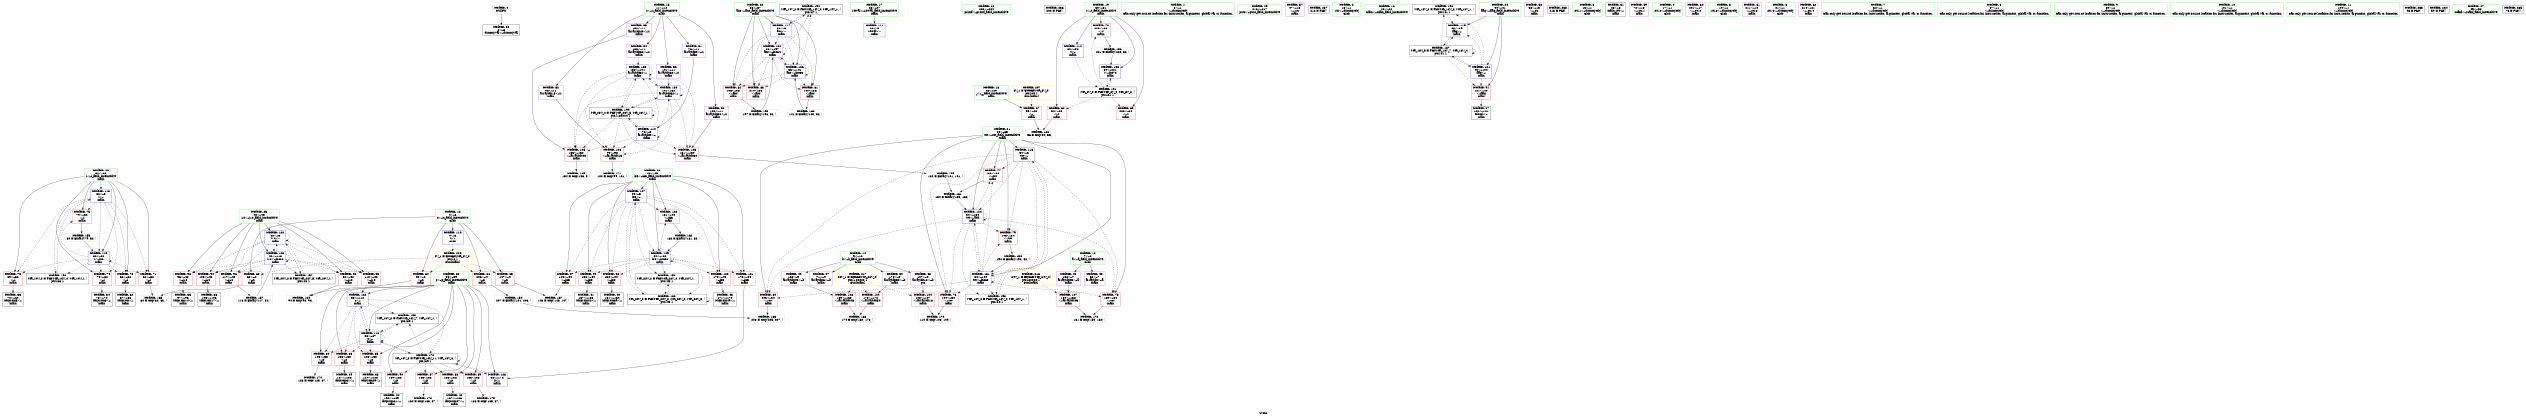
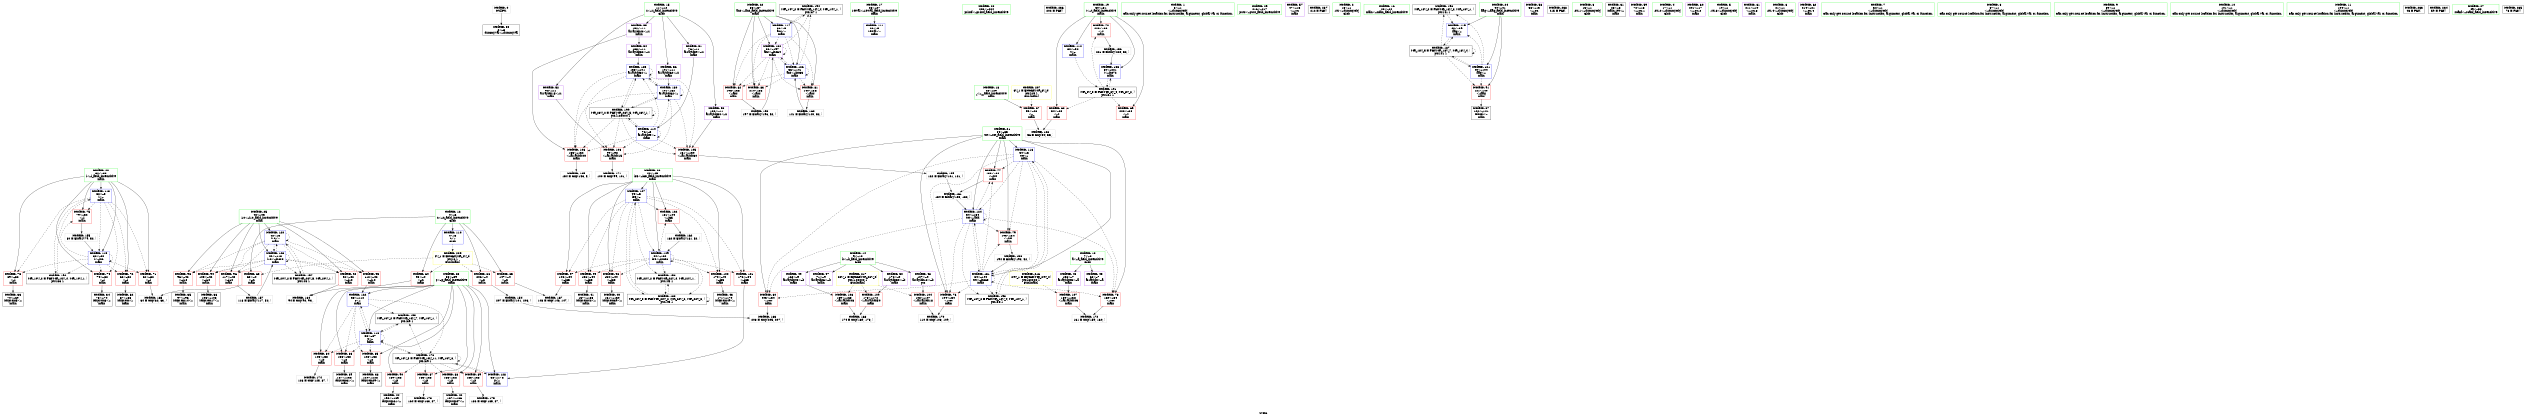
(656, 30) -> (639, 40)
